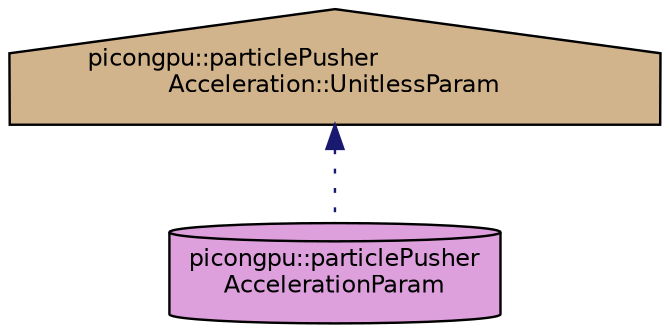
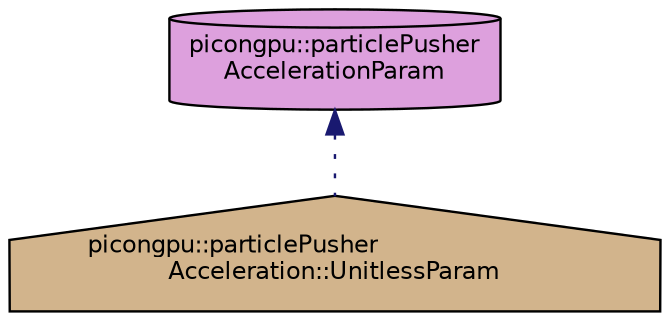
(335, 186) -> (335, 166)
